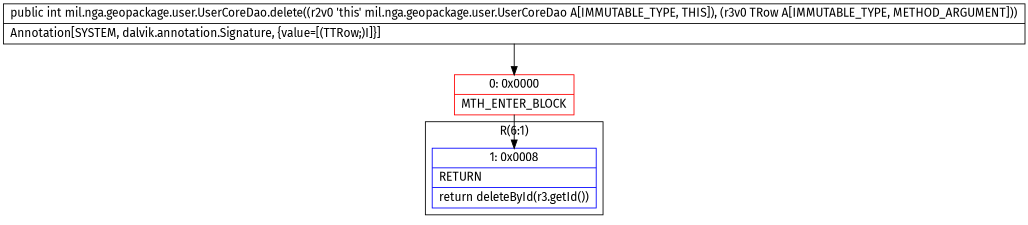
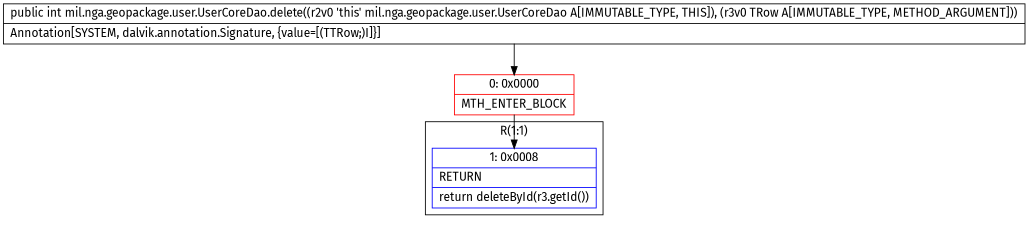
(514, 132) -> (514, 132)
